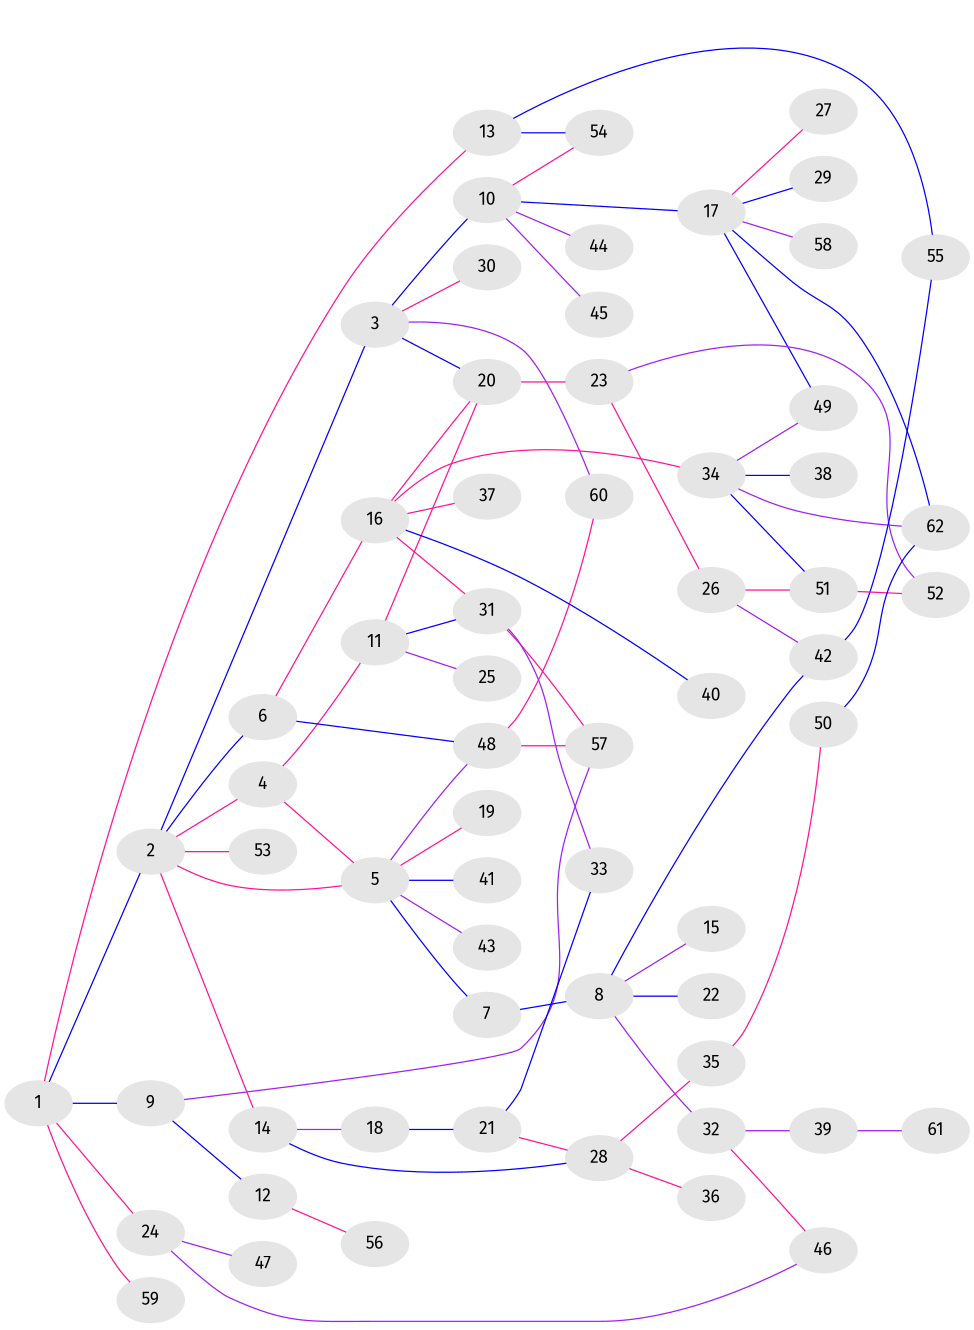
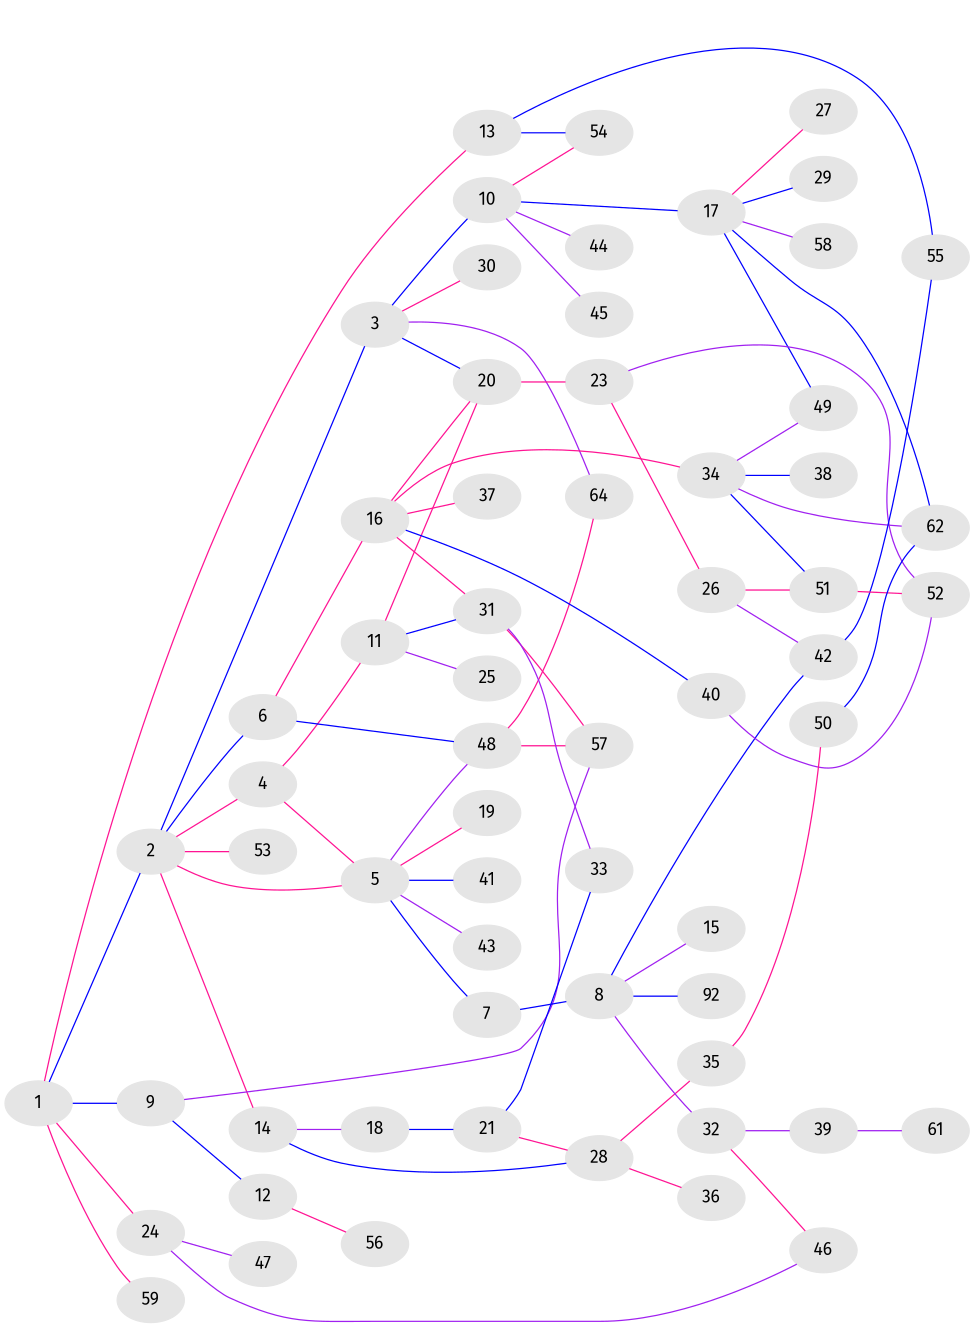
(599, 497) -> (599, 497)
none -> (864, 753)
(711, 996) -> (711, 996)
